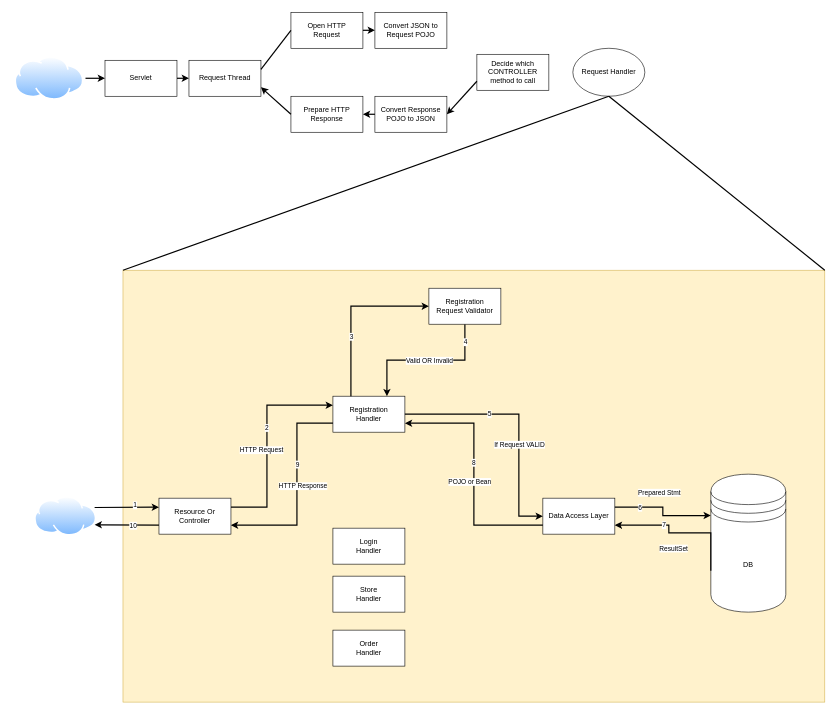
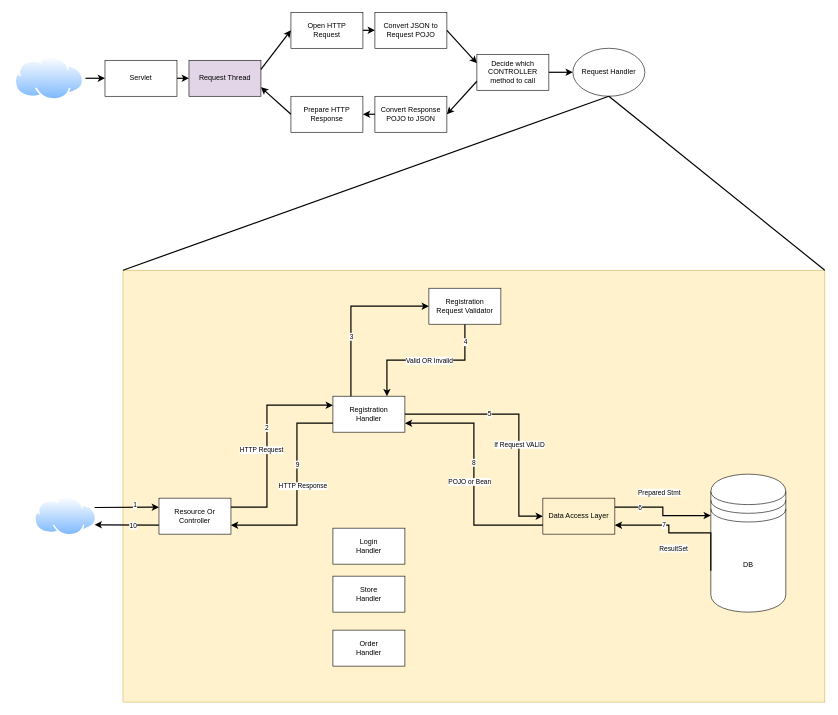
(288, 34) -> (286, 36)
none -> (460, 45)
none -> (558, 72)
(225, 78) -> (225, 78)
(579, 516) -> (579, 516)
